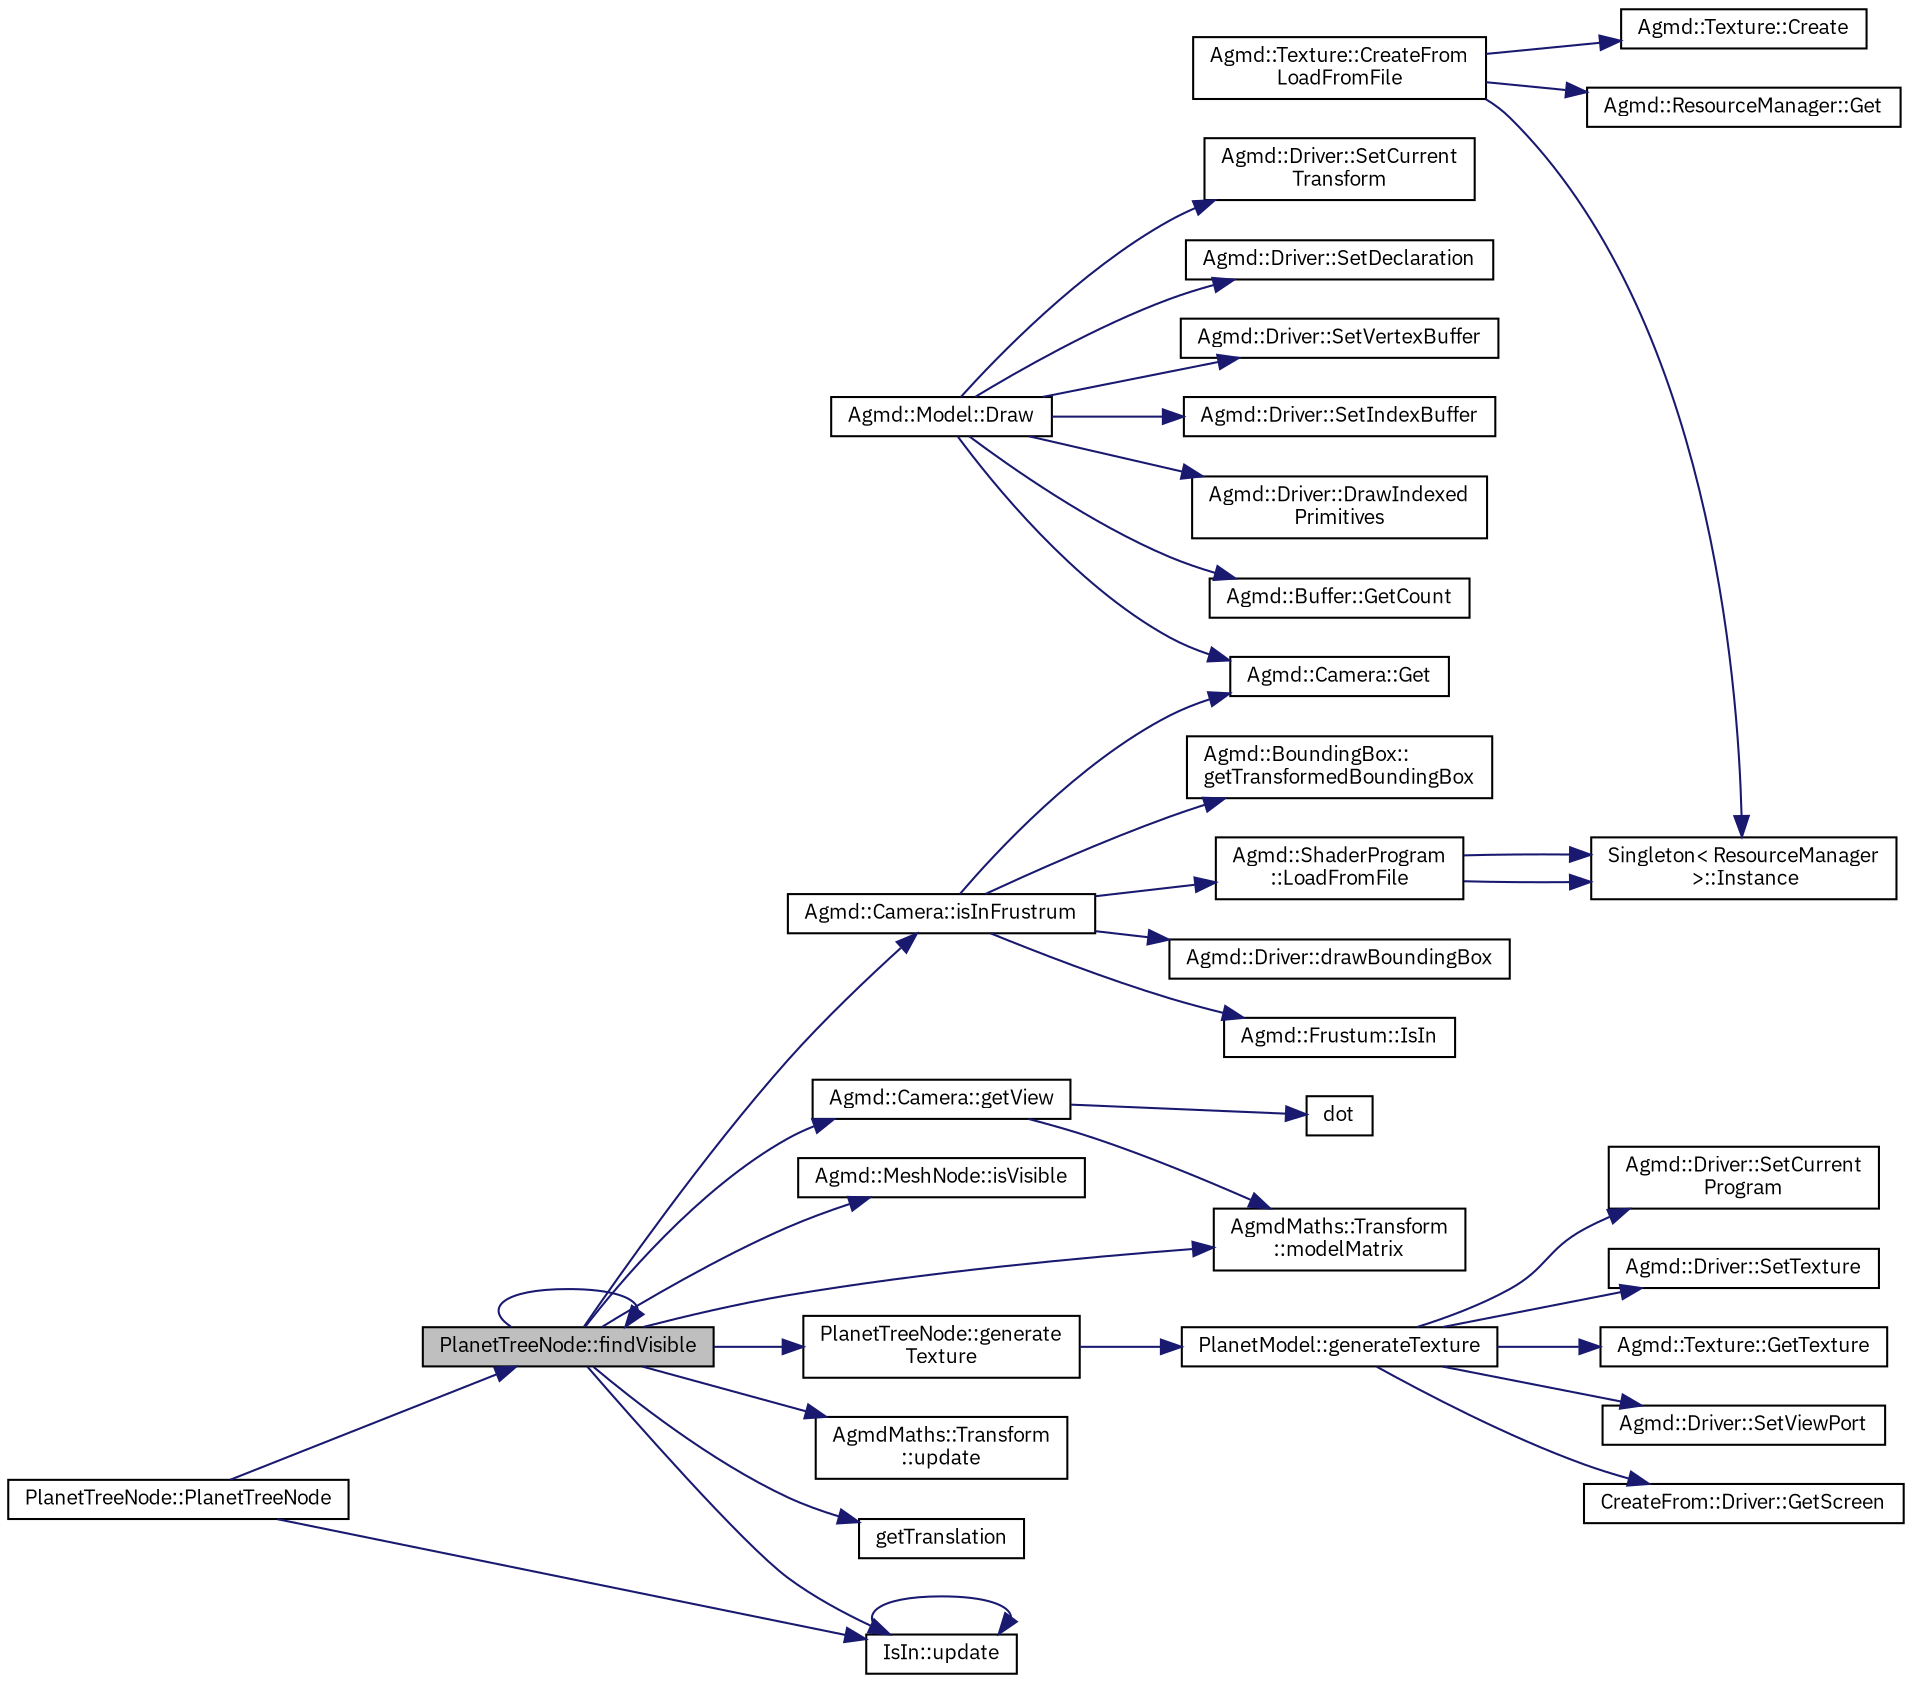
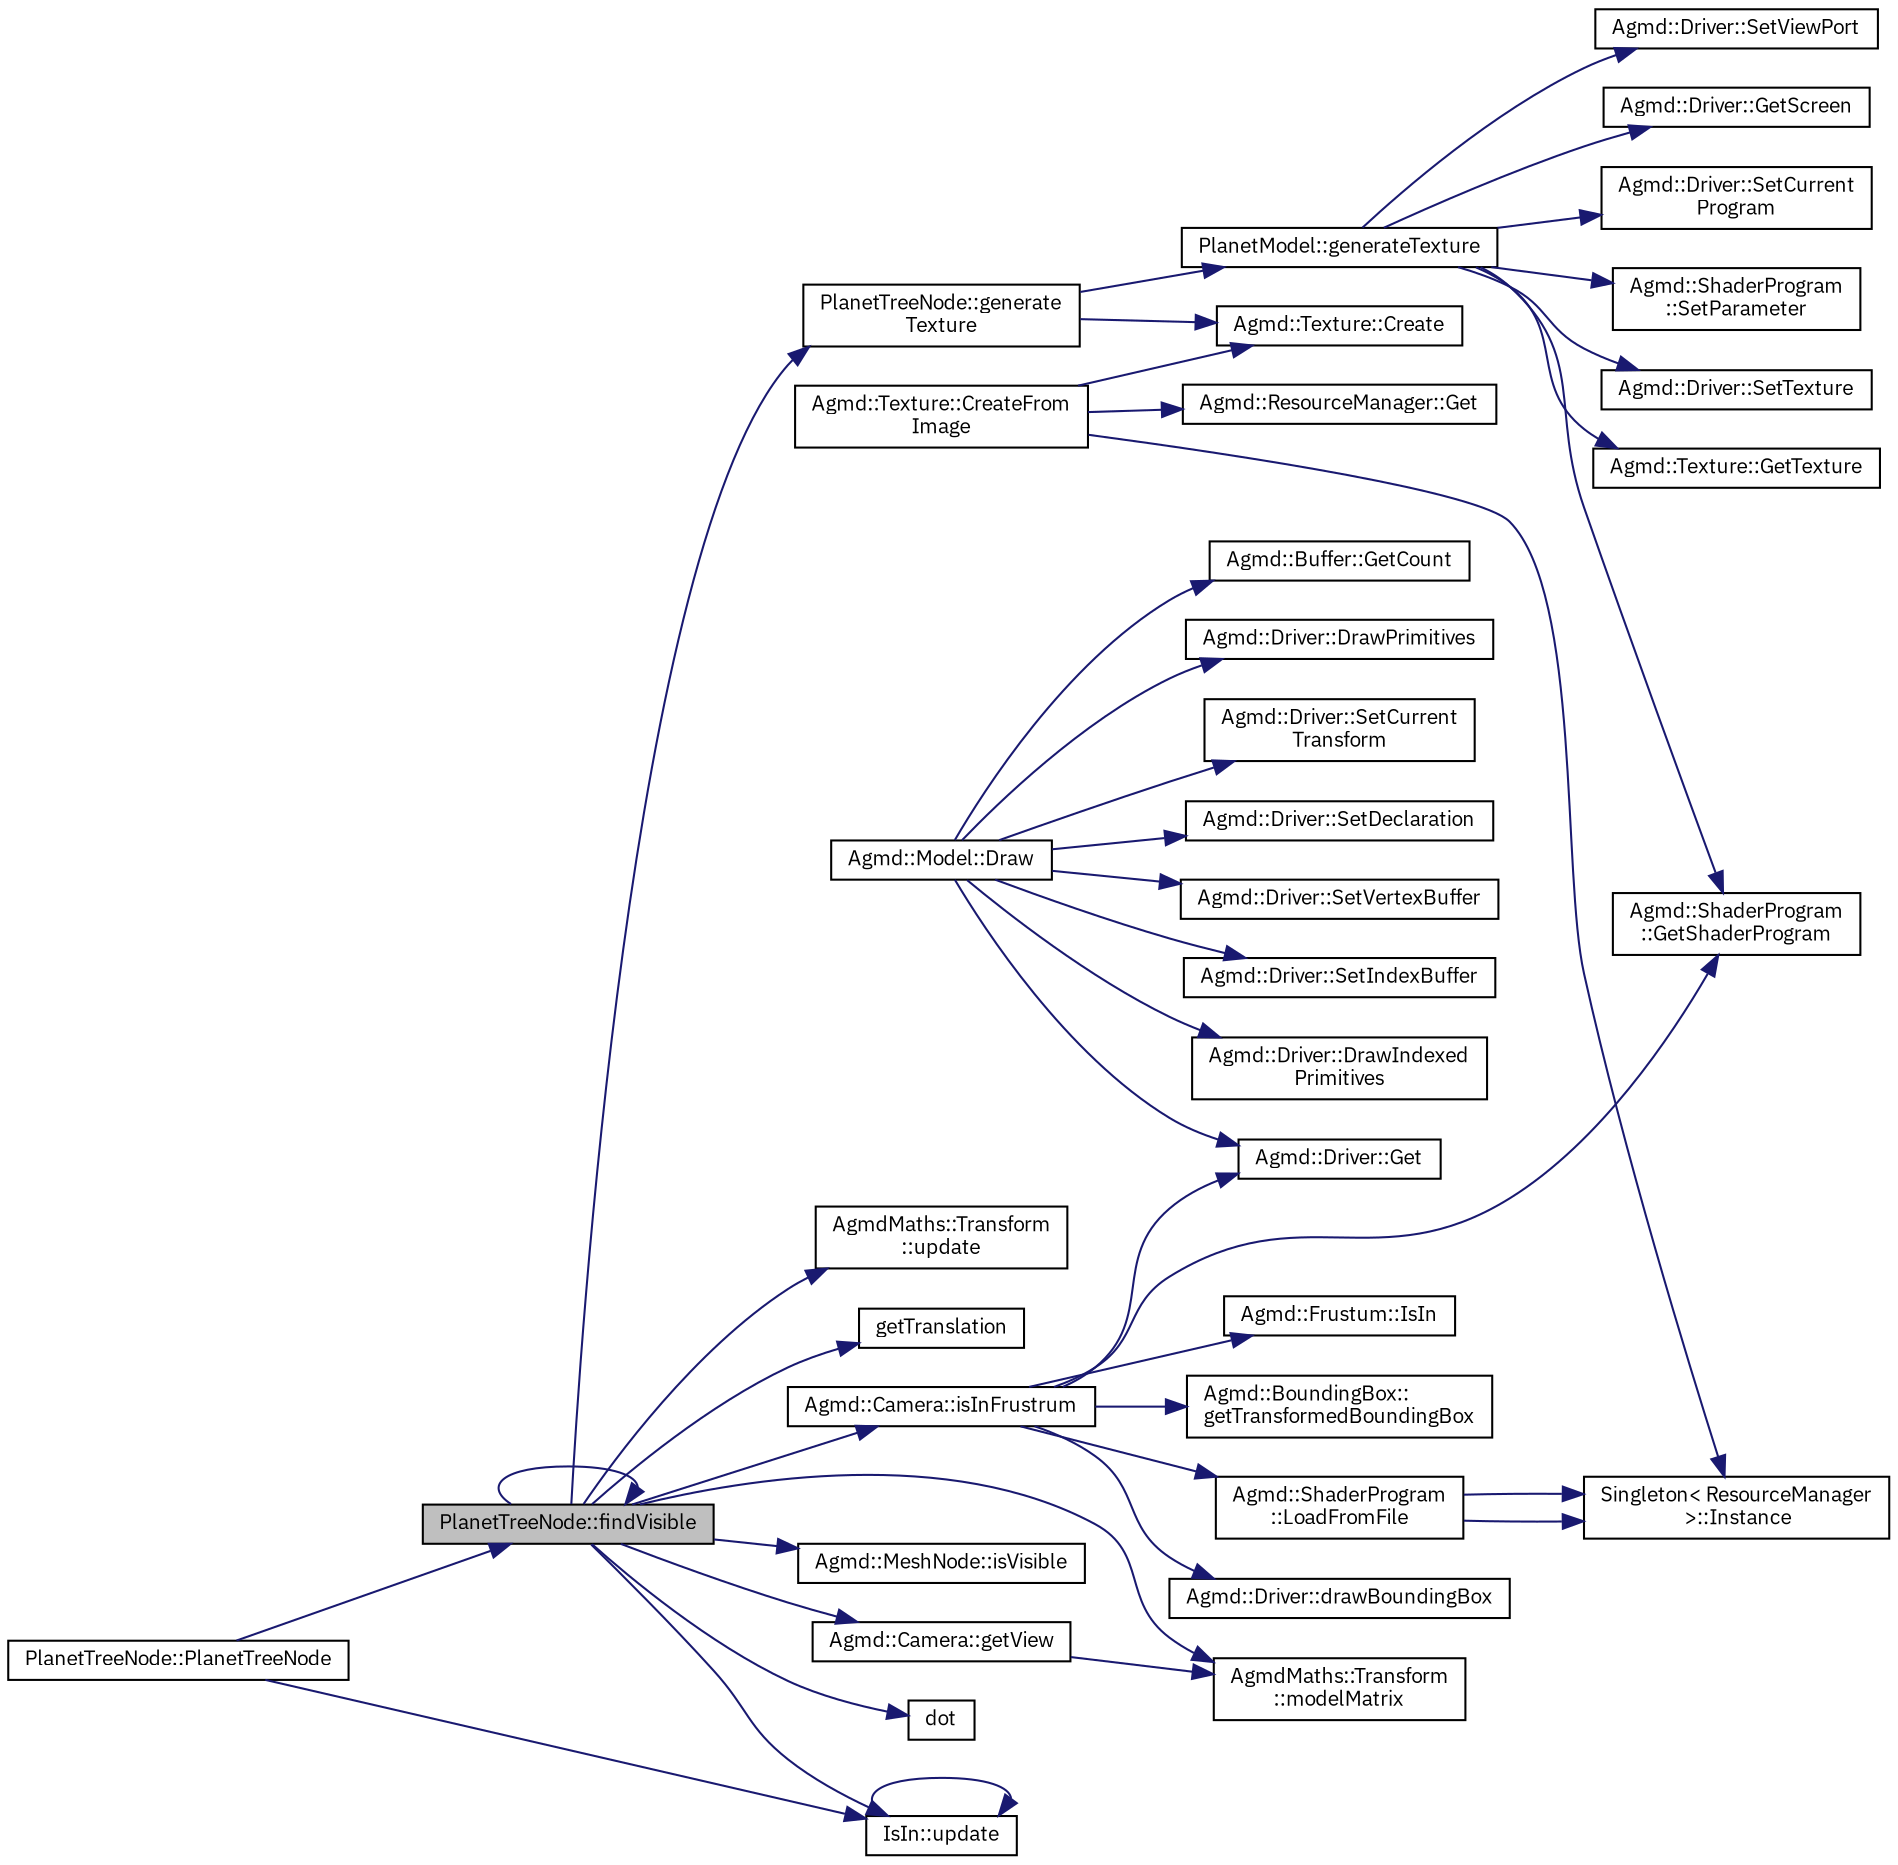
(1340, 68) -> (942, 417)
none -> (1737, 299)
none -> (1138, 321)
none -> (1340, 639)
(1340, 676) -> (1340, 1159)
none -> (1737, 924)
(1178, 1109) -> (729, 1648)
(1744, 1504) -> (1737, 107)
